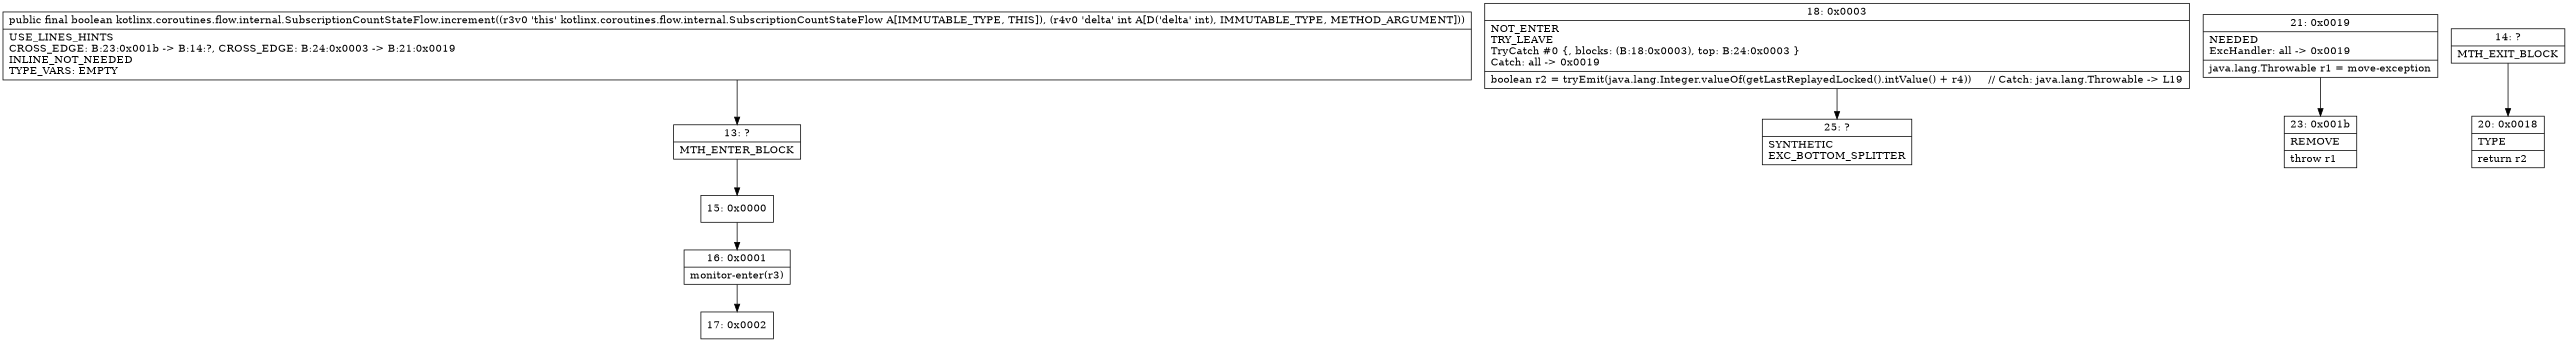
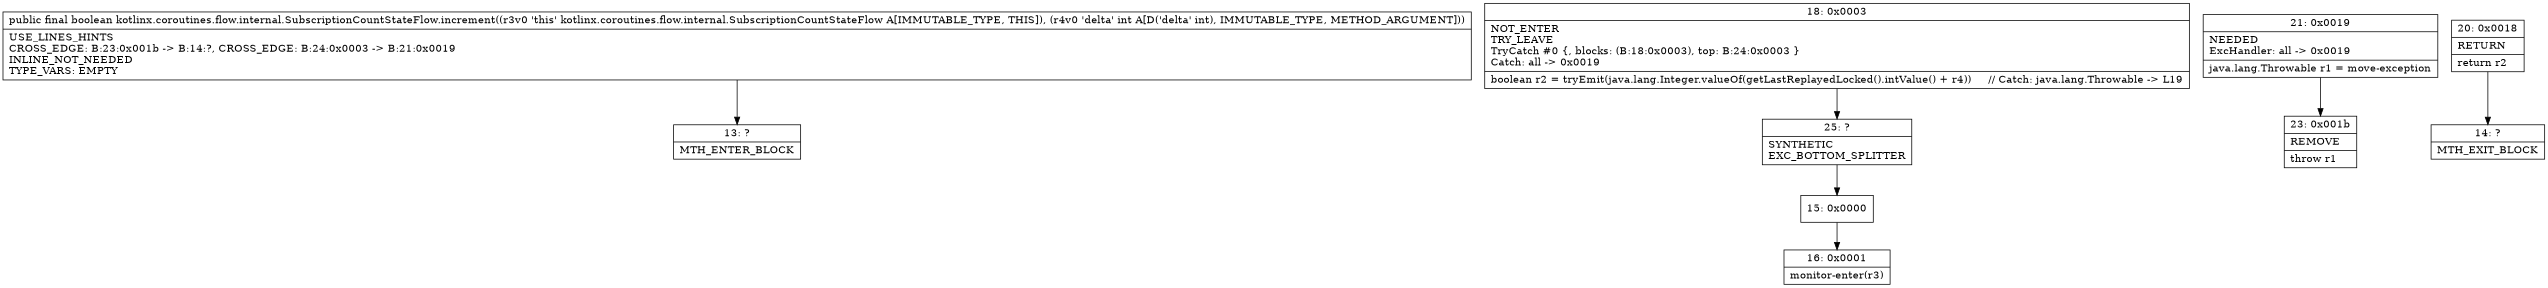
(2508, 86) -> (2488, 94)
(2492, 142) -> (2482, 46)
(737, 173) -> (1837, 176)
(737, 325) -> none
